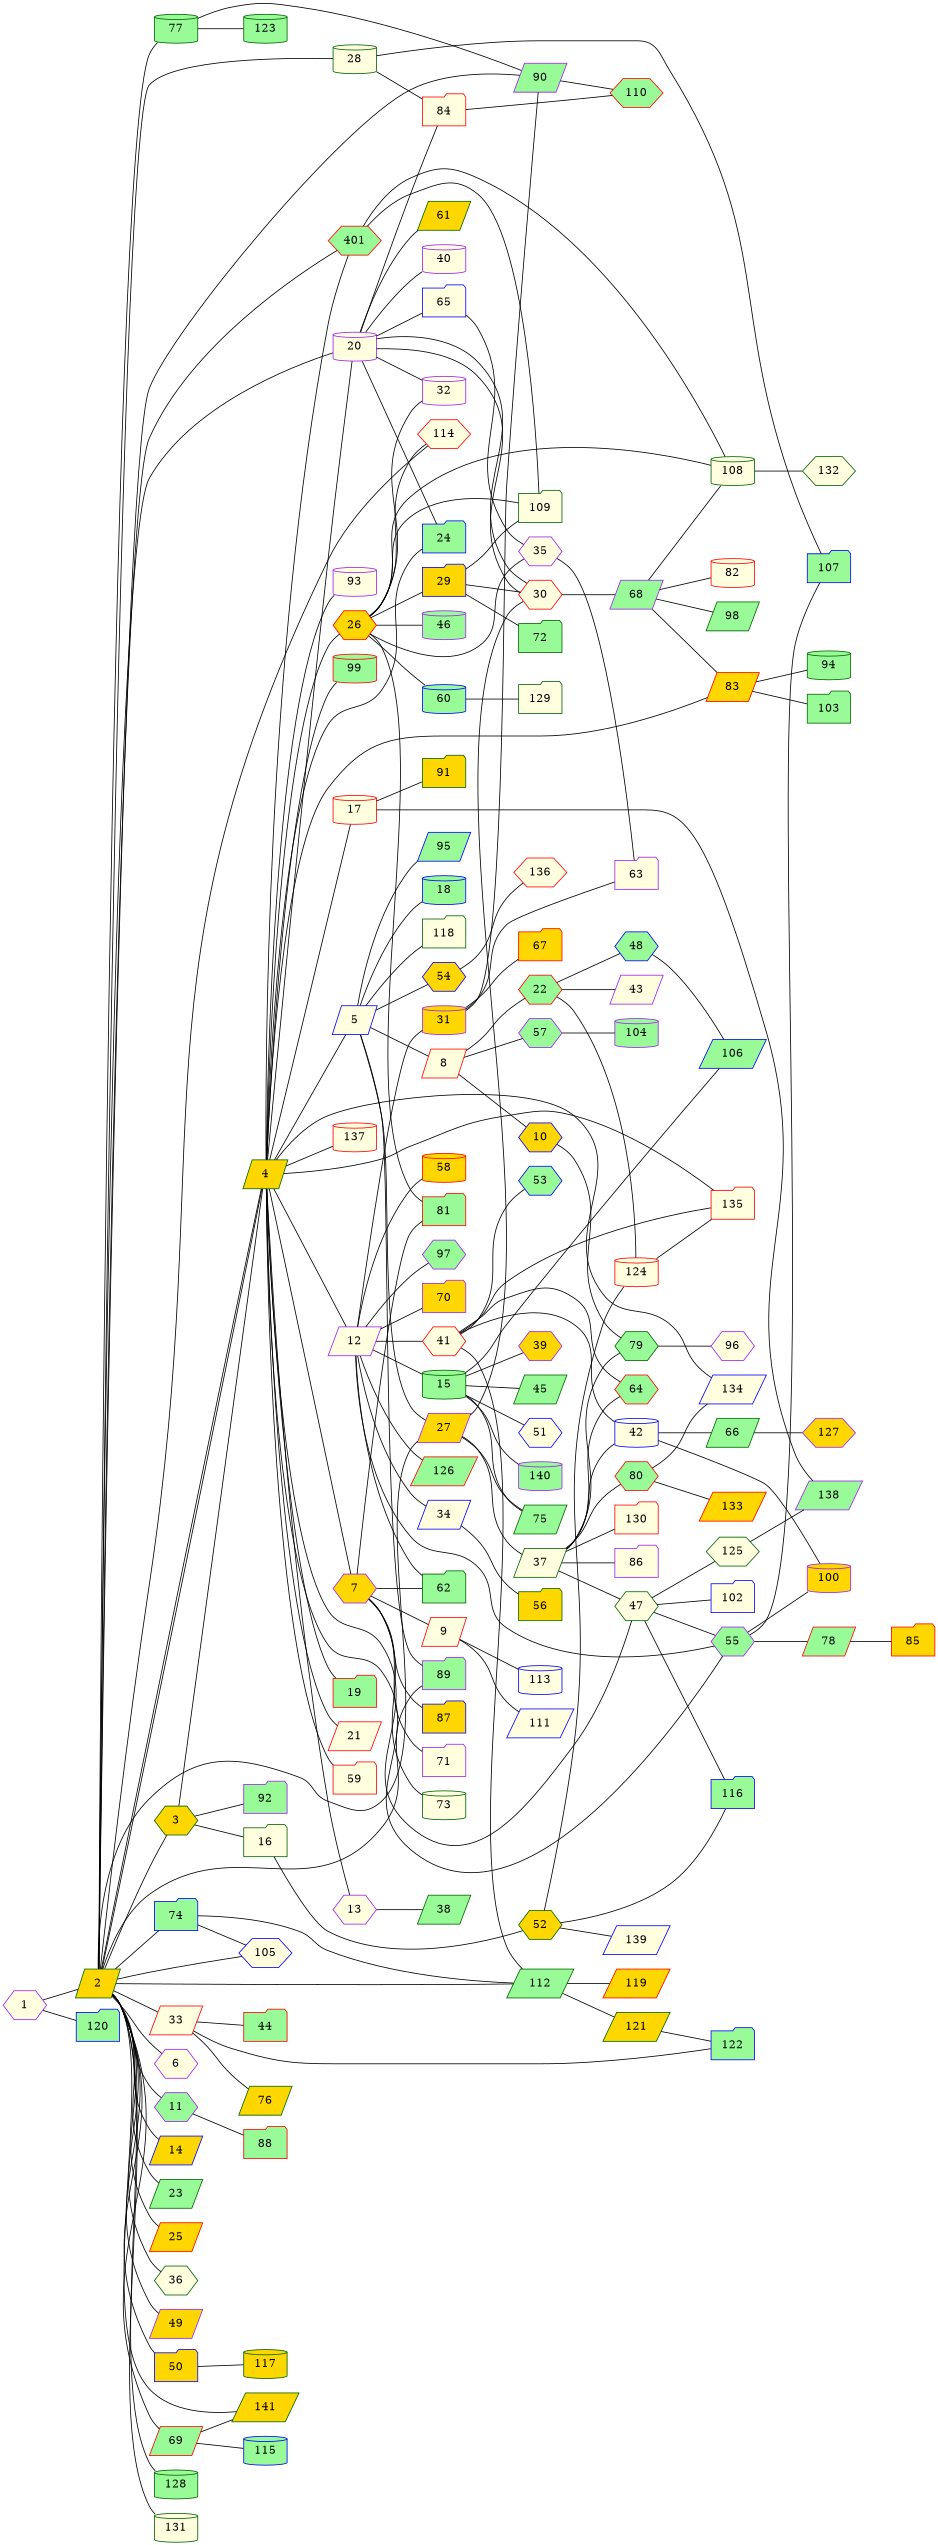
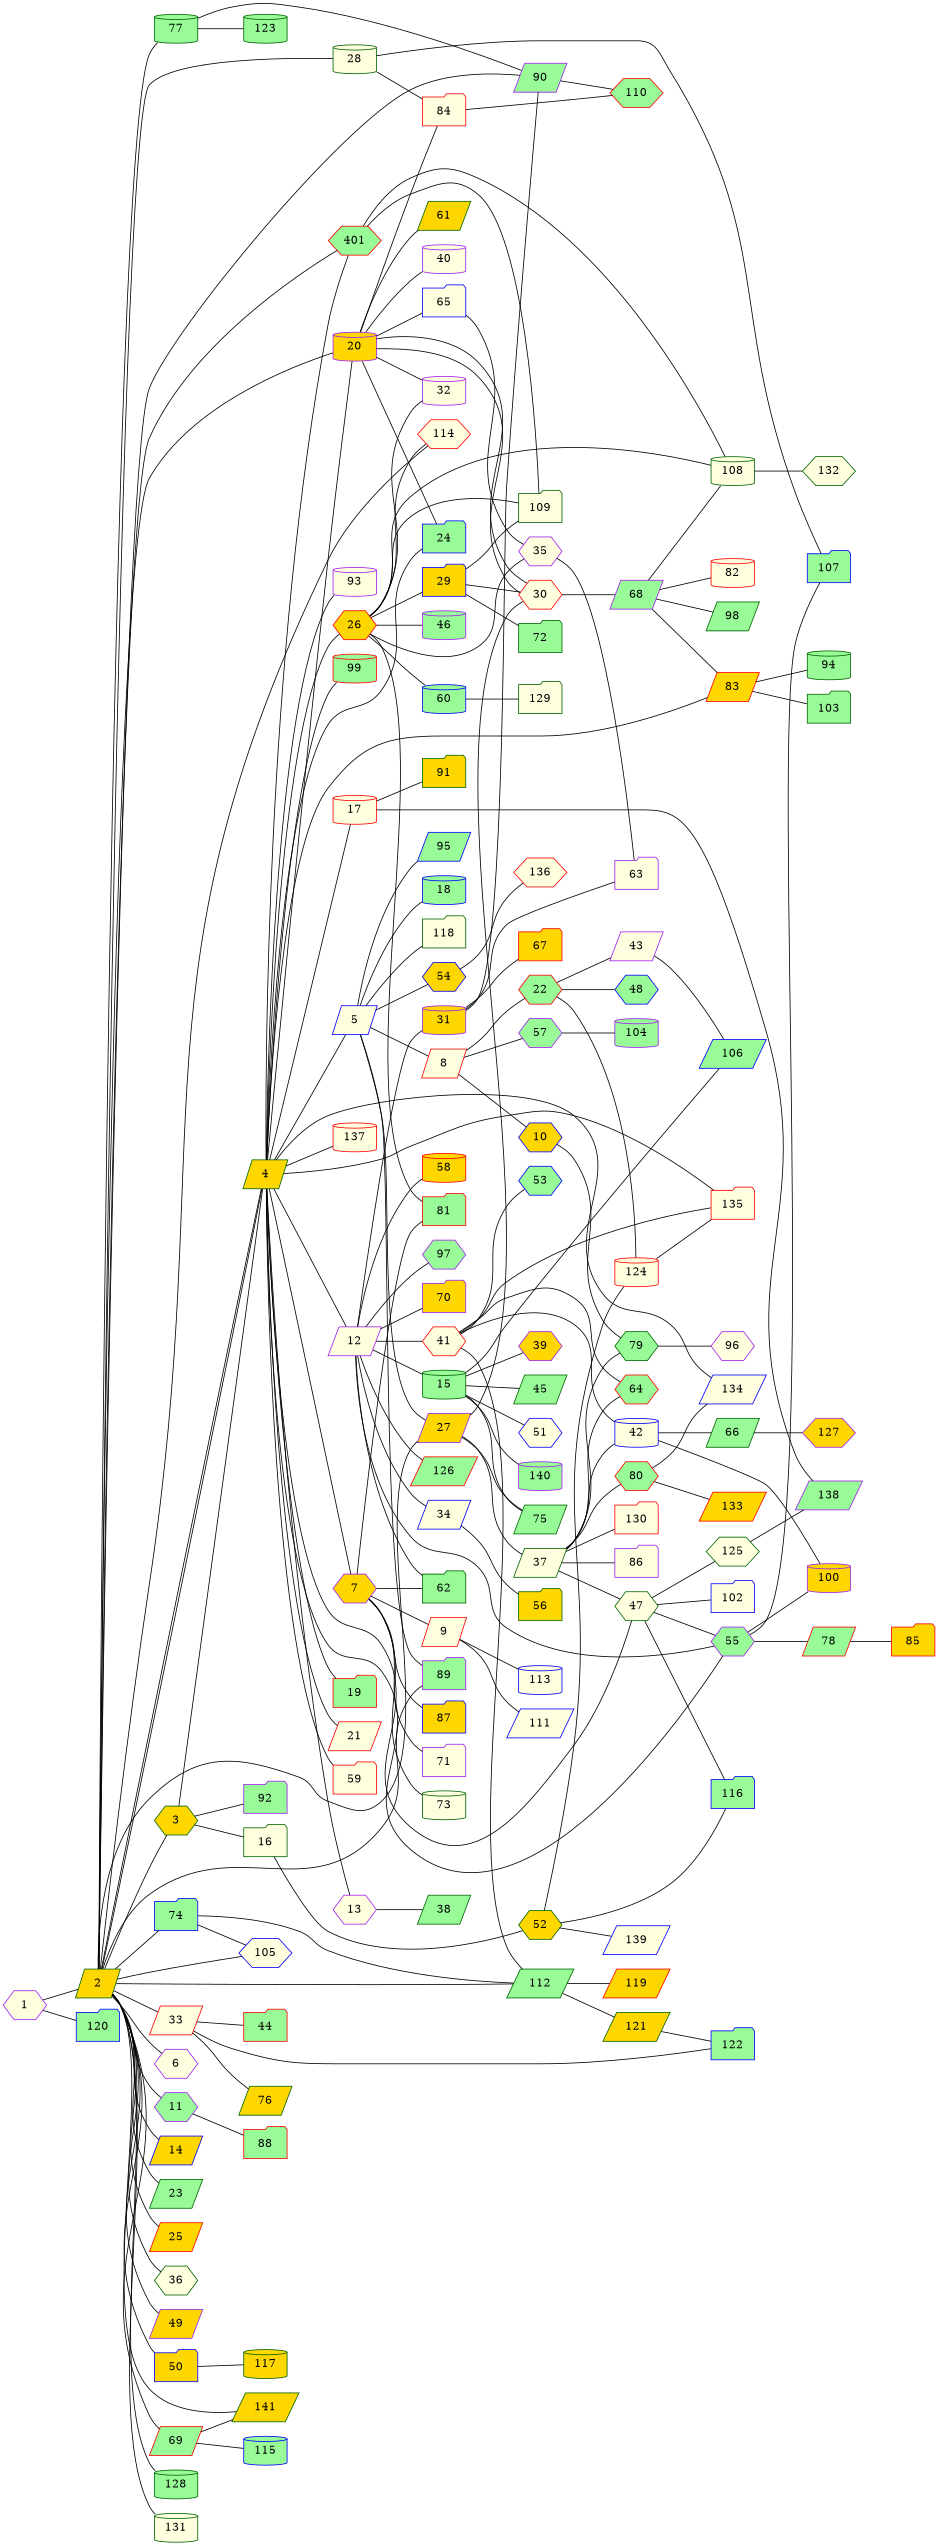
(355, 347) -> (355, 347)
(692, 993) -> (693, 994)
